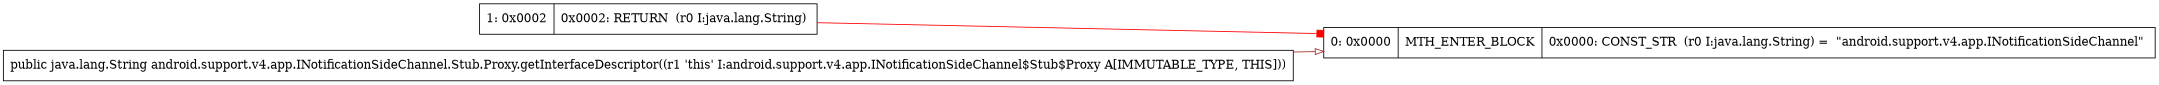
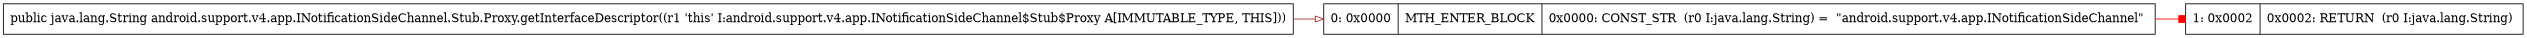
(1066, 28) -> (2166, 19)
